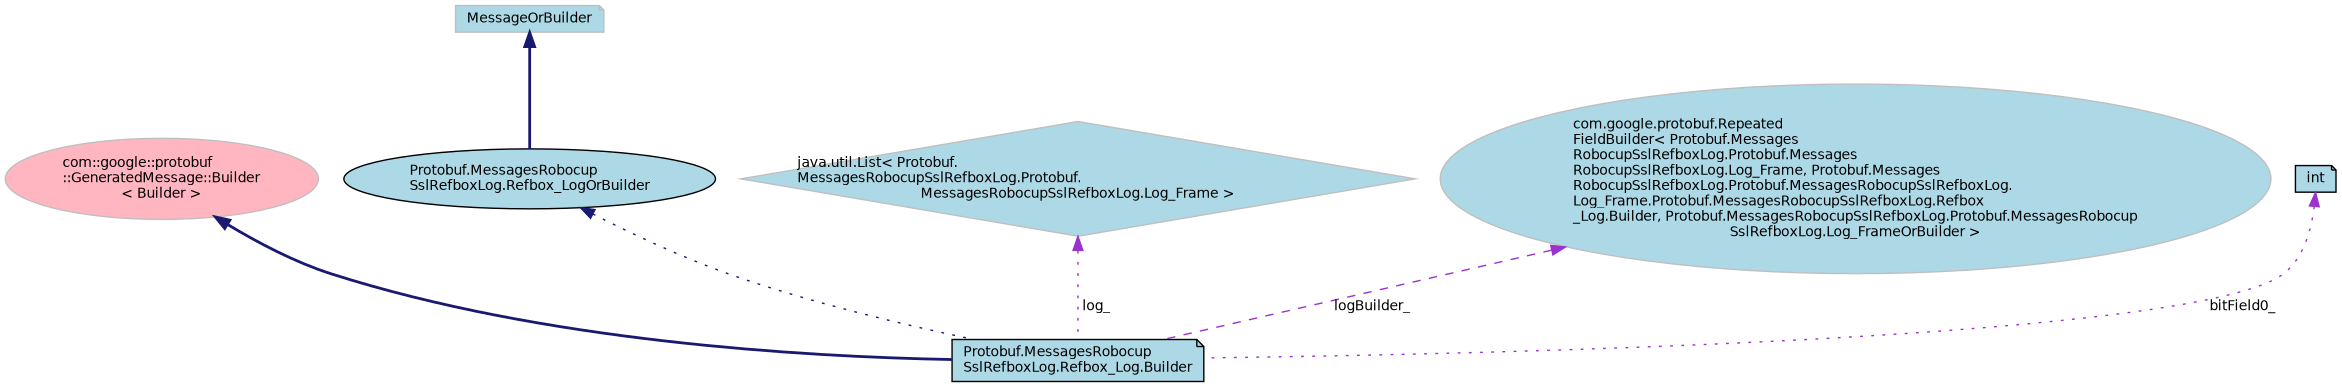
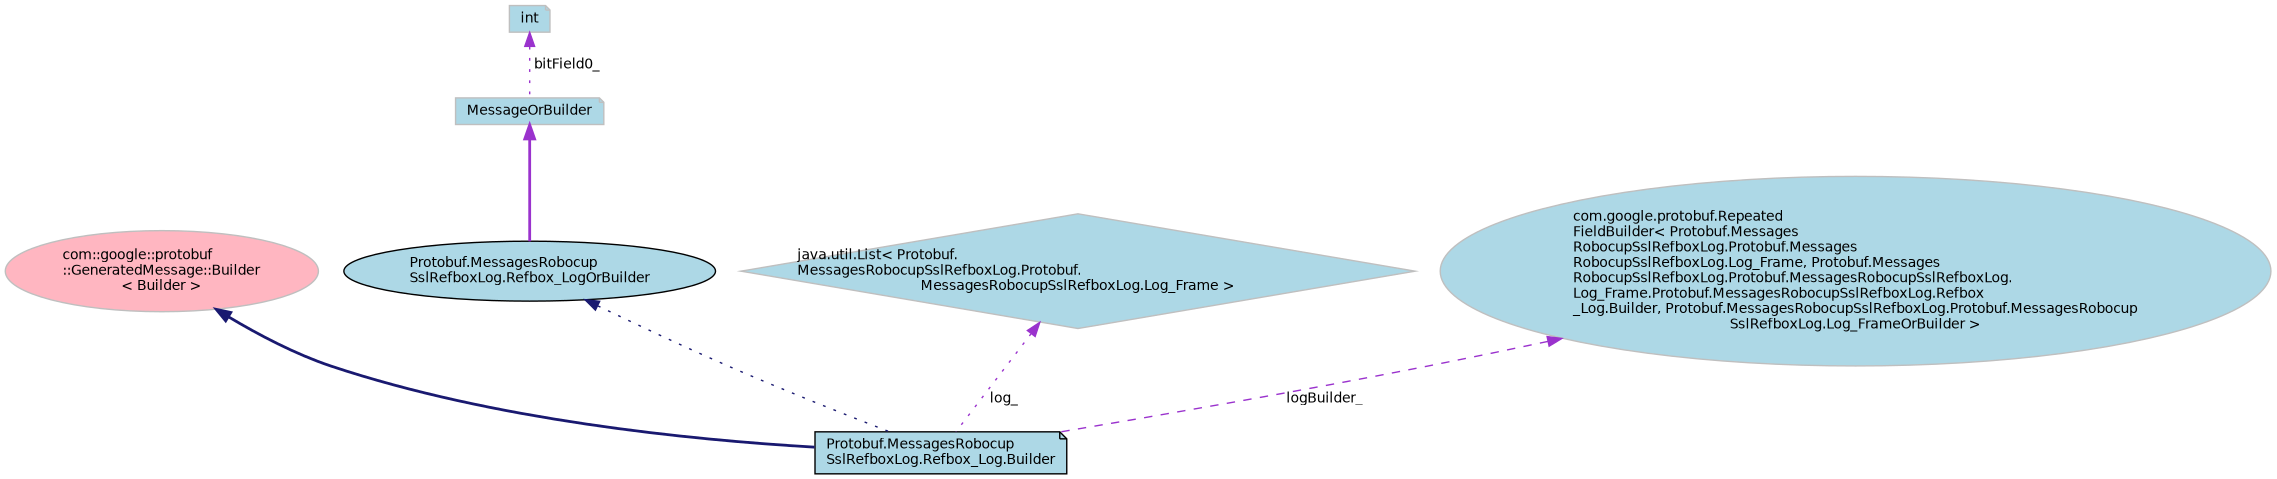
(530, 98) -> (530, 190)
(2316, 179) -> (530, 19)
(1785, 340) -> (530, 72)
